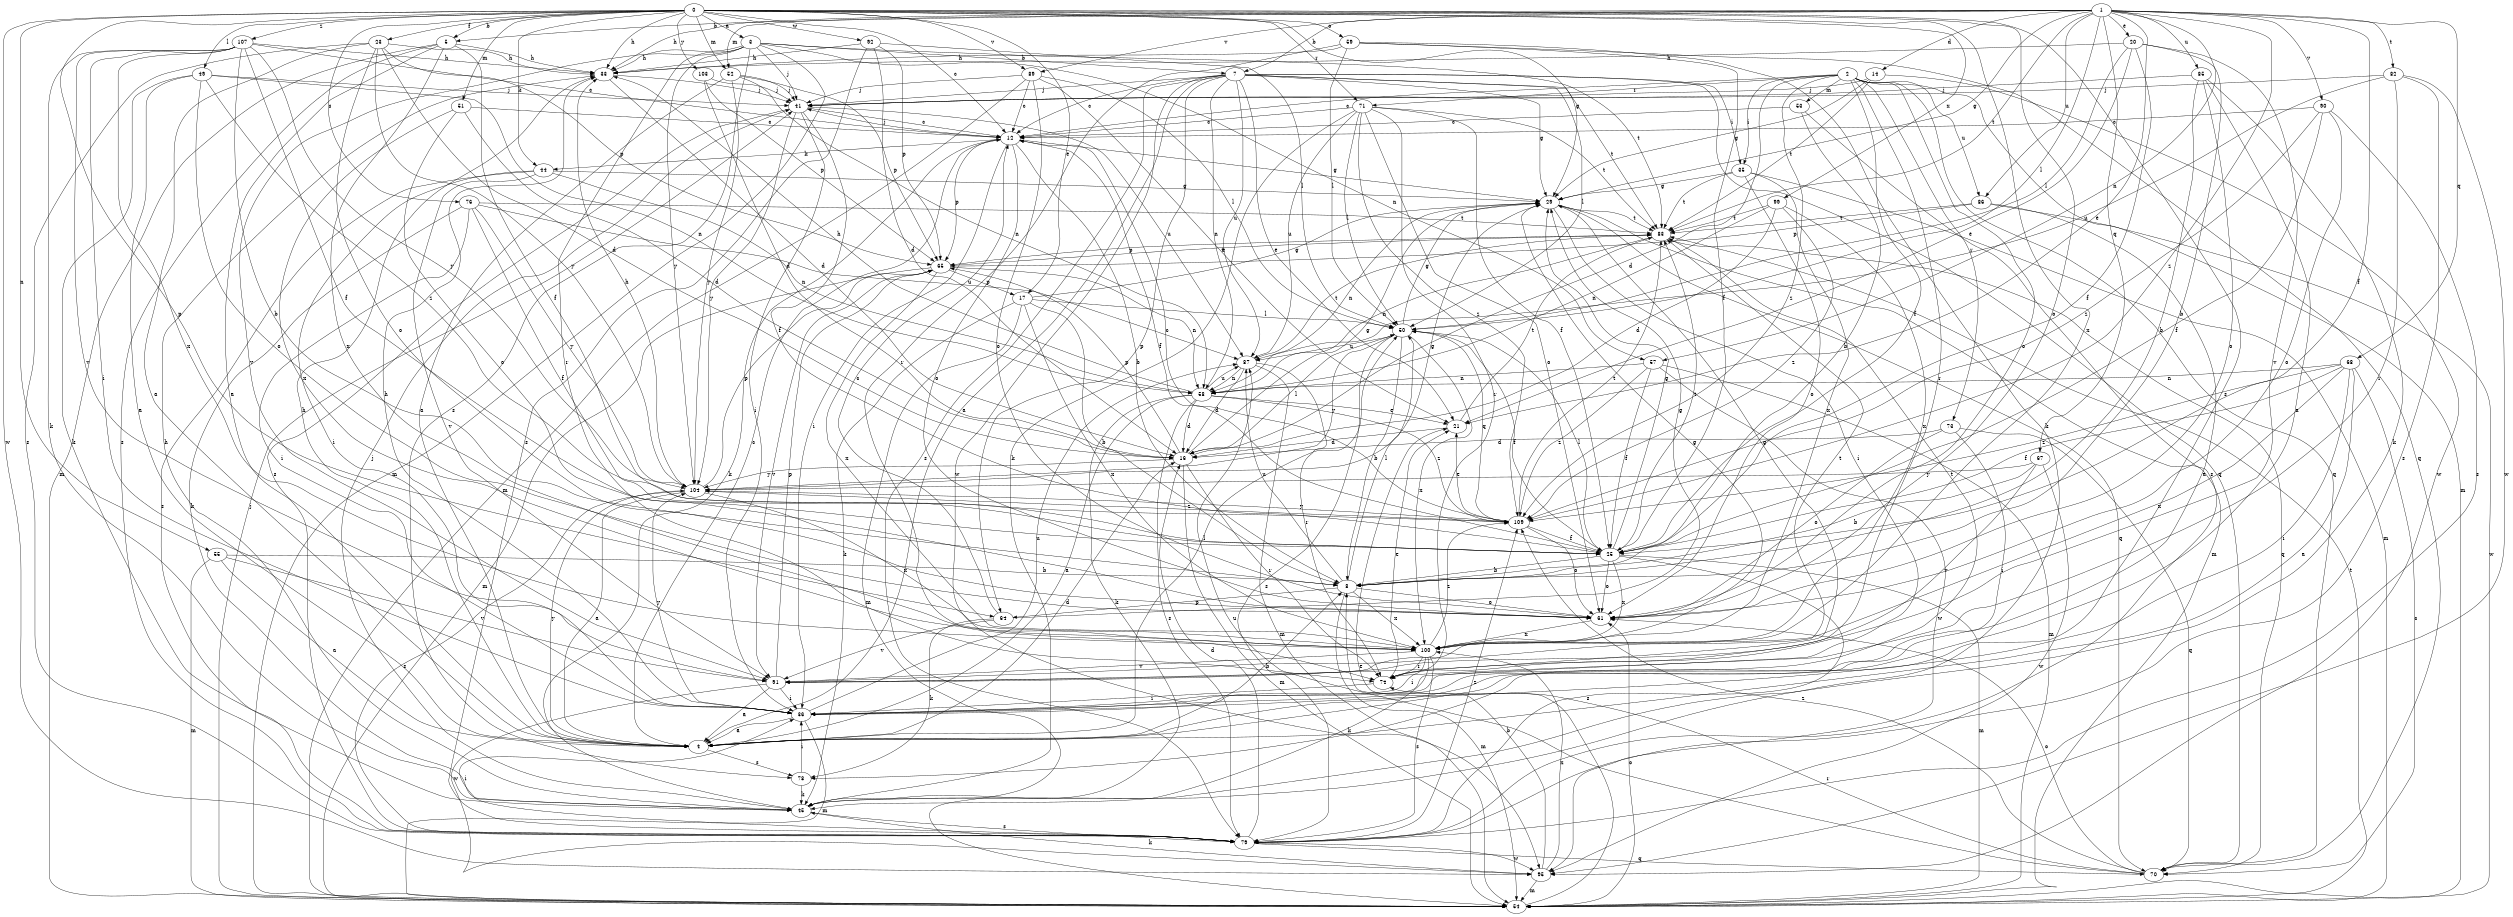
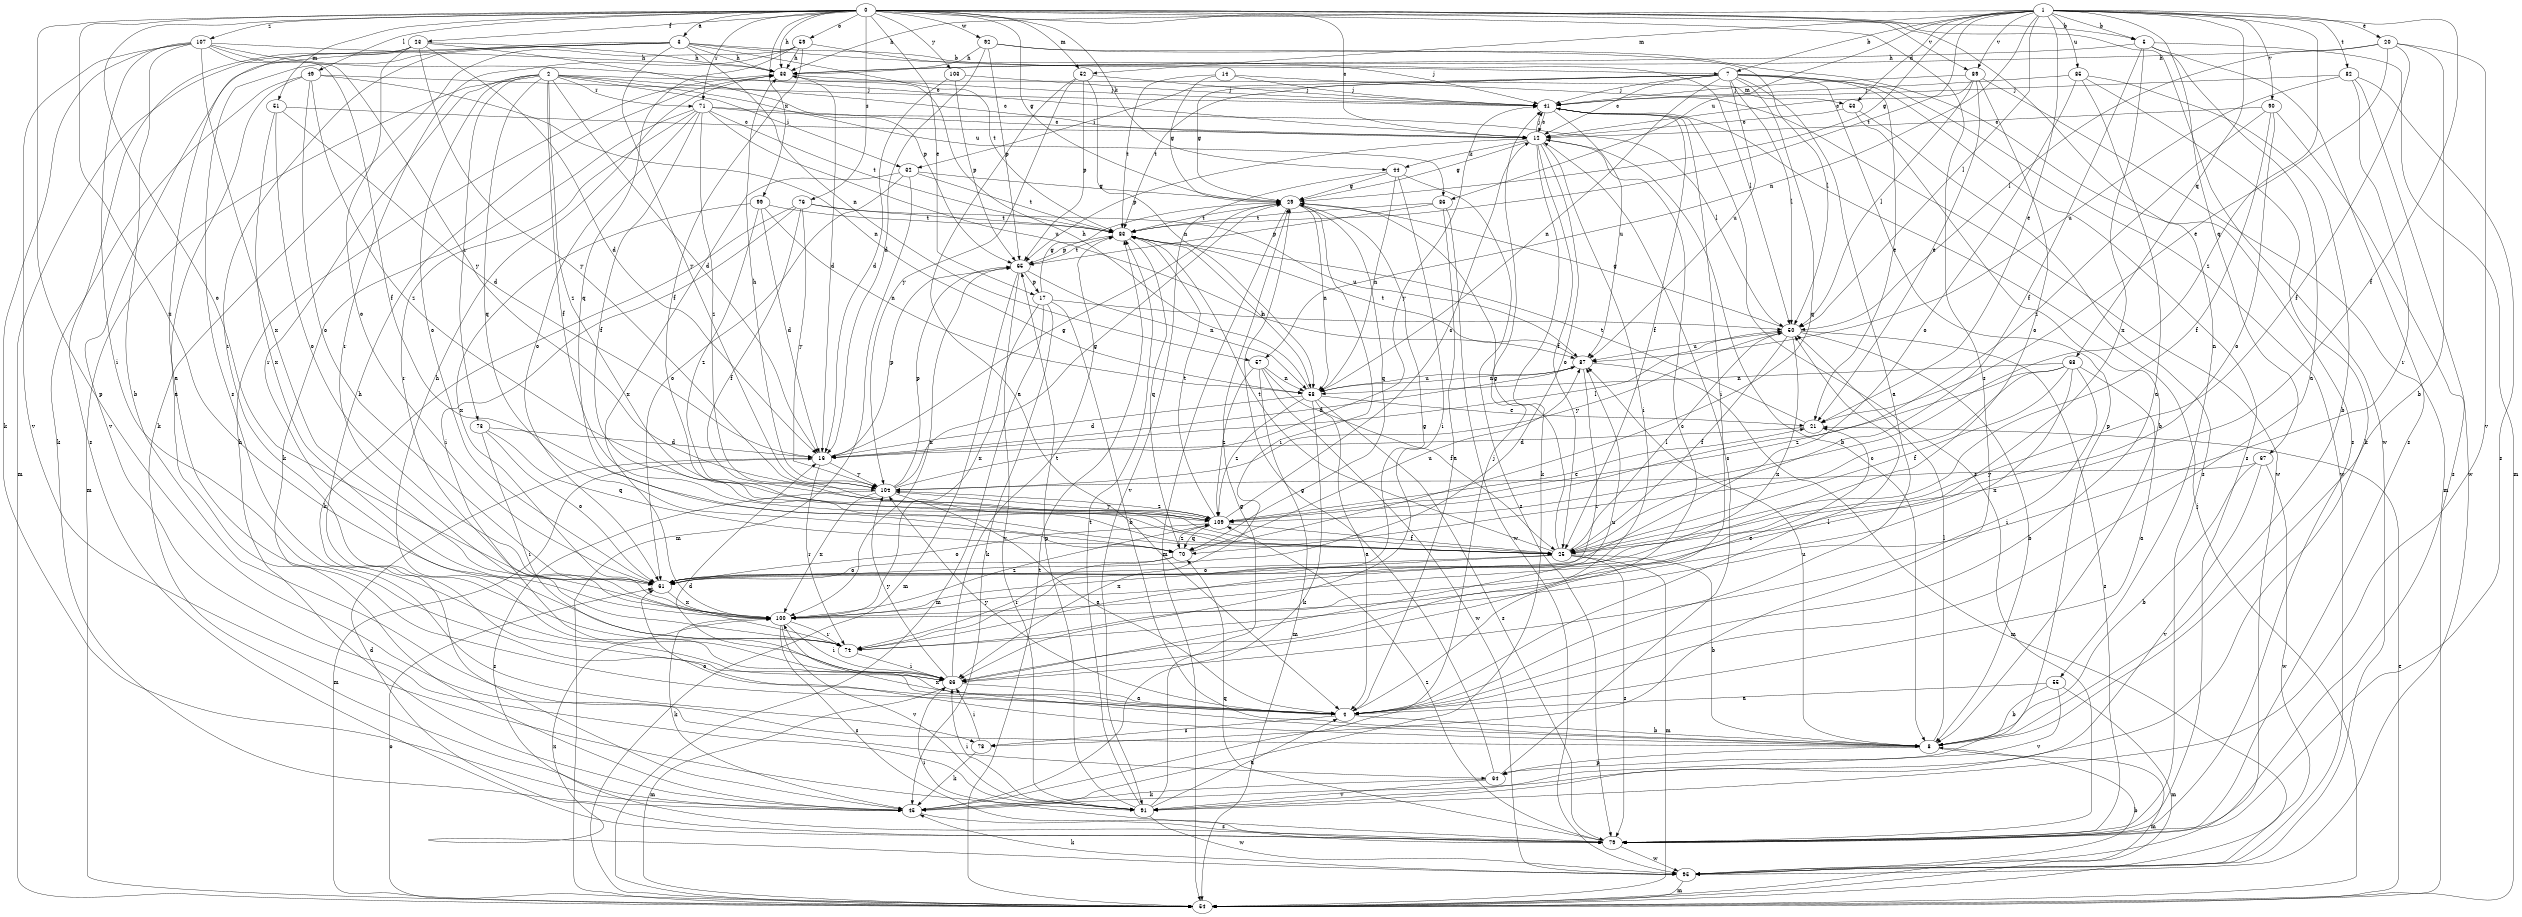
(1995, 21) -> (1940, 27)
(1742, 170) -> (909, 170)
(712, 286) -> (1335, 410)
(1482, 425) -> (1198, 531)
(1236, 427) -> (1558, 344)
(929, 704) -> (1205, 789)
(2489, 847) -> (1513, 540)
